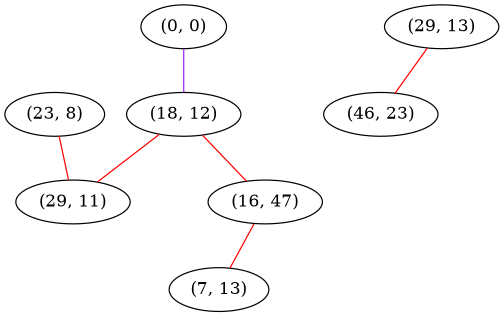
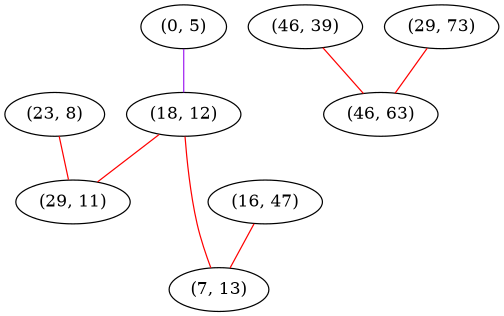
(184, 27) -> (184, 27)
none -> (305, 27)
(442, 27) -> (442, 27)
(381, 114) -> (381, 114)
(225, 158) -> (193, 203)
